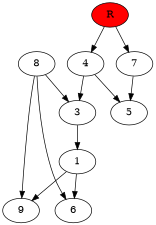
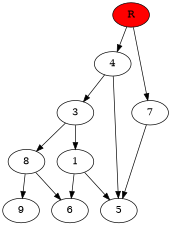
(55, 86) -> (53, 135)
(52, 184) -> (95, 184)
